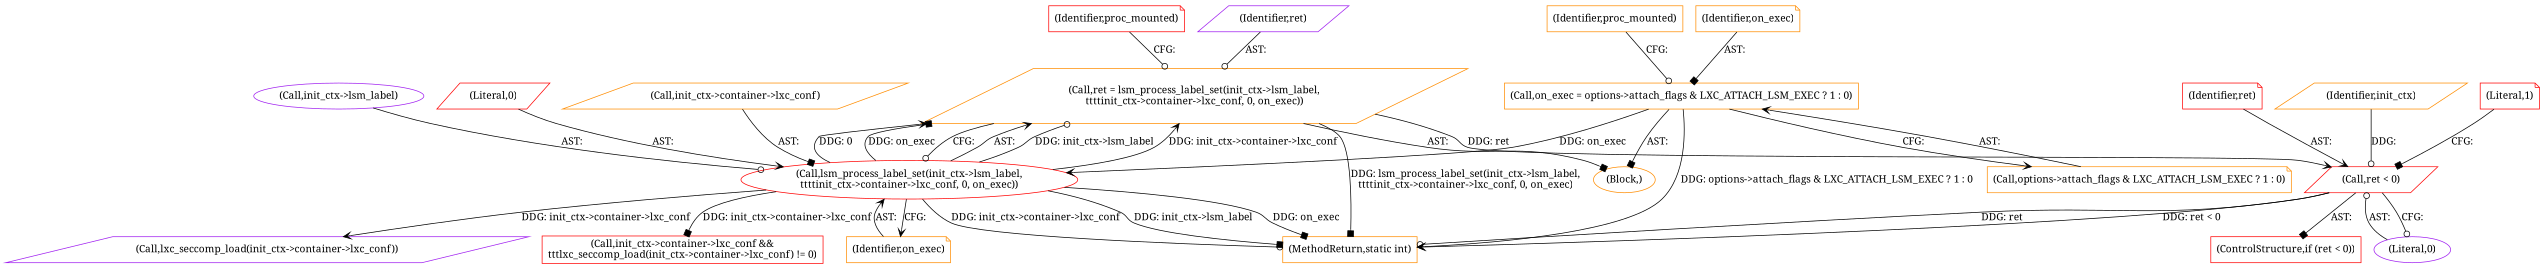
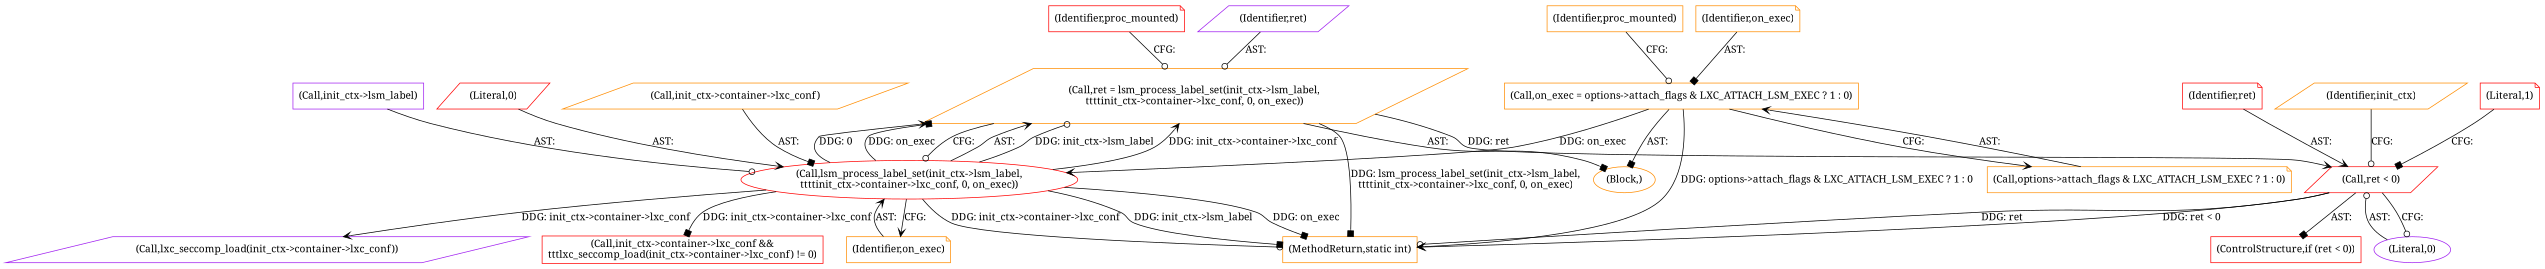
(339, 96) -> (358, 96)
(2385, 142) -> (2383, 142)
